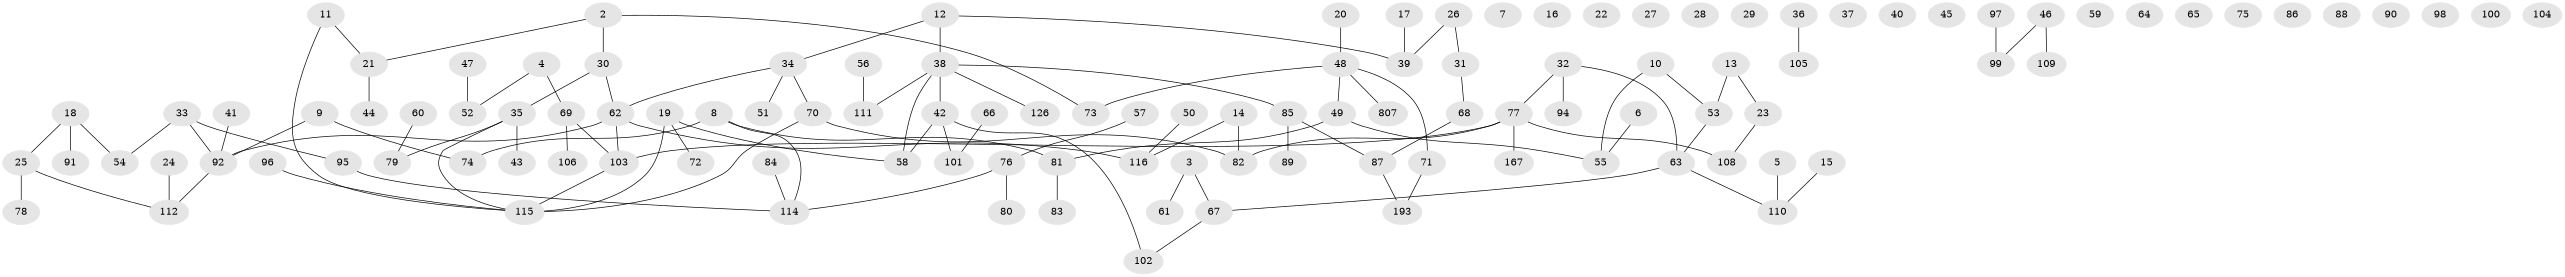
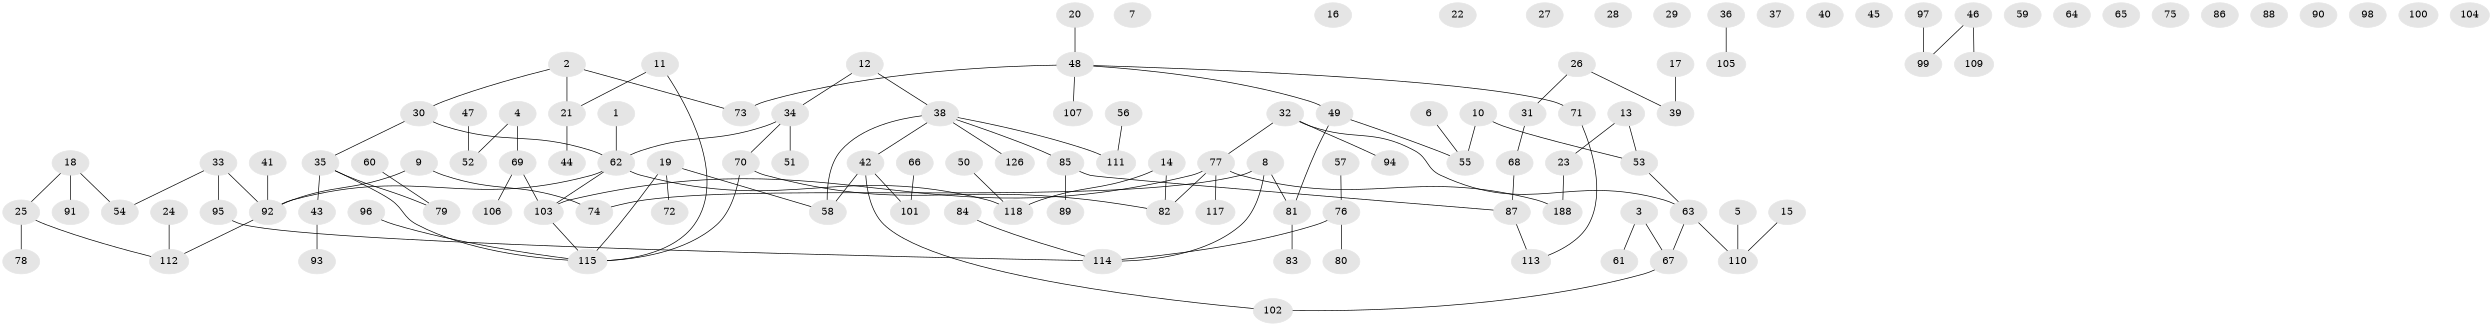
(1175, 27) -> none
none -> (616, 114)
(1388, 114) -> (1073, 114)
(1139, 163) -> (1013, 212)
(1514, 163) -> (1215, 212)
(1727, 163) -> (1563, 212)
(1402, 212) -> (1531, 262)
none -> (317, 262)
